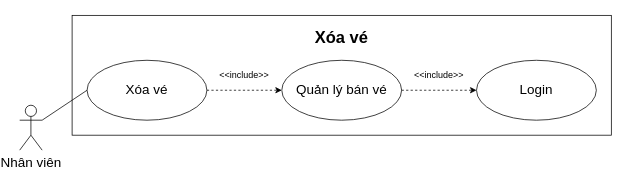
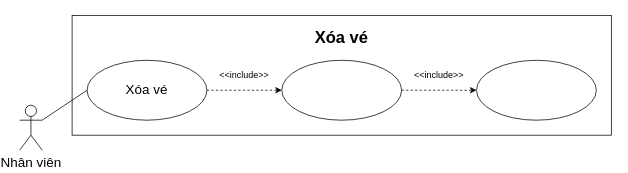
(342, 90) -> none
(537, 90) -> none
